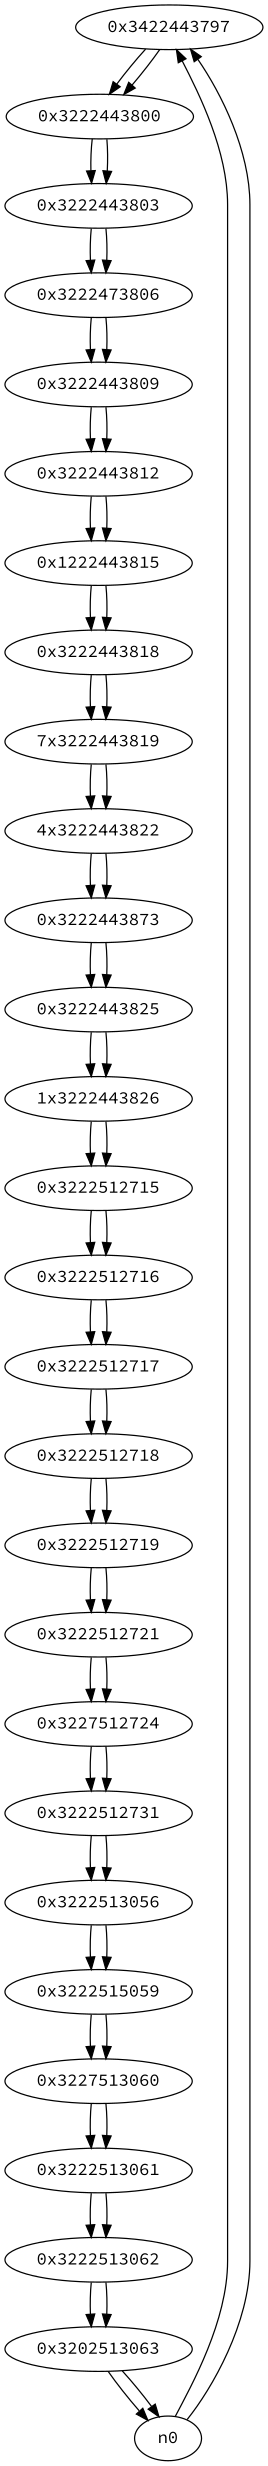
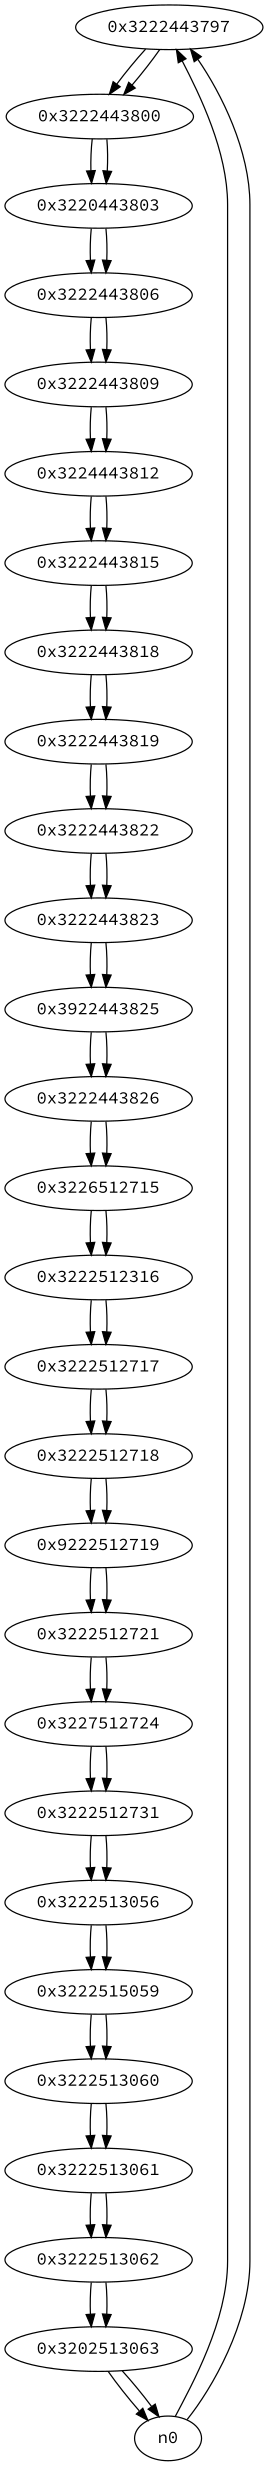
(169, 27) -> (169, 27)
(99, 206) -> (99, 206)
(99, 295) -> (99, 295)
(99, 474) -> (99, 474)
(99, 563) -> (99, 563)
(99, 742) -> (99, 742)
(99, 831) -> (99, 831)
(99, 920) -> (99, 920)
(99, 1010) -> (99, 1010)
(99, 1099) -> (99, 1099)
(99, 1188) -> (99, 1188)
(99, 1277) -> (99, 1277)
(99, 1545) -> (99, 1545)
(99, 2081) -> (99, 2081)
